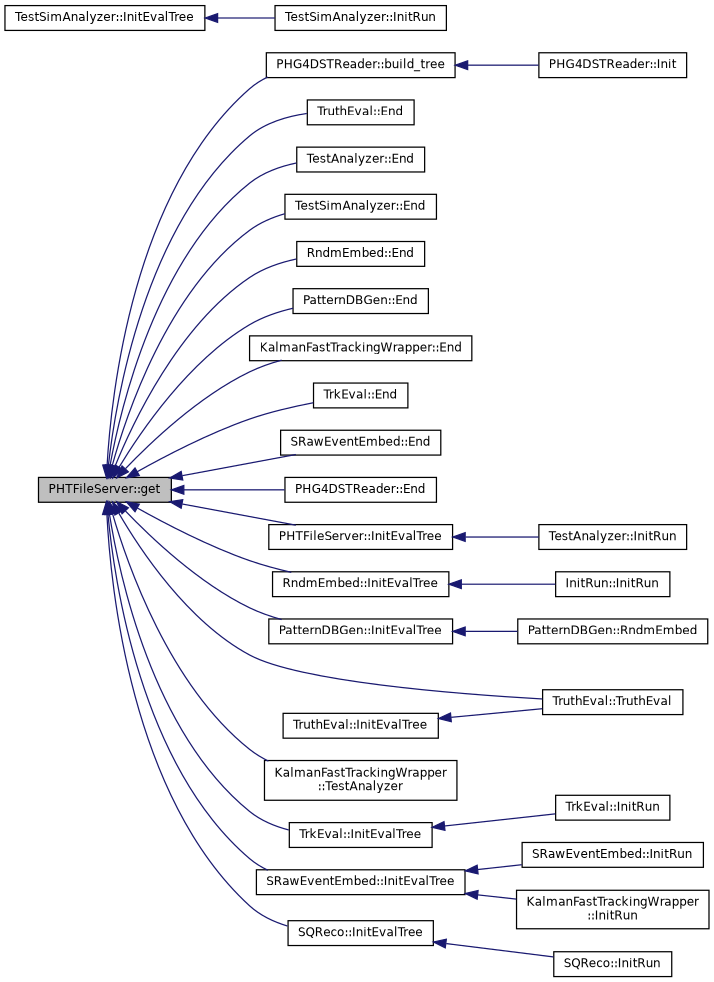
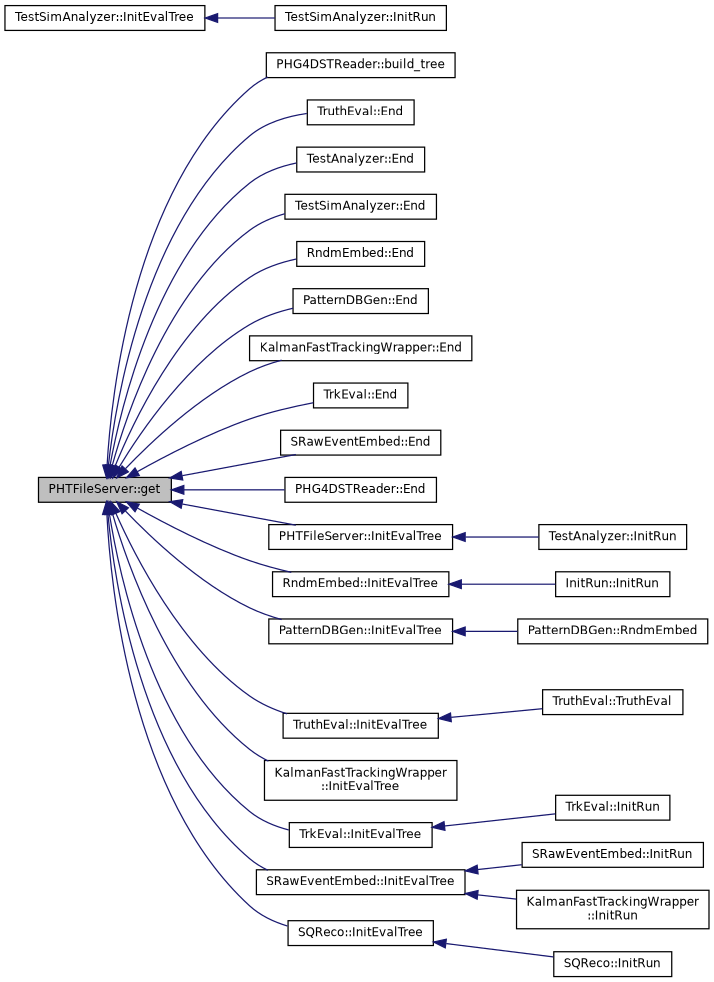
(613, 65) -> none
(298, 671) -> (184, 630)
(361, 780) -> (361, 780)
